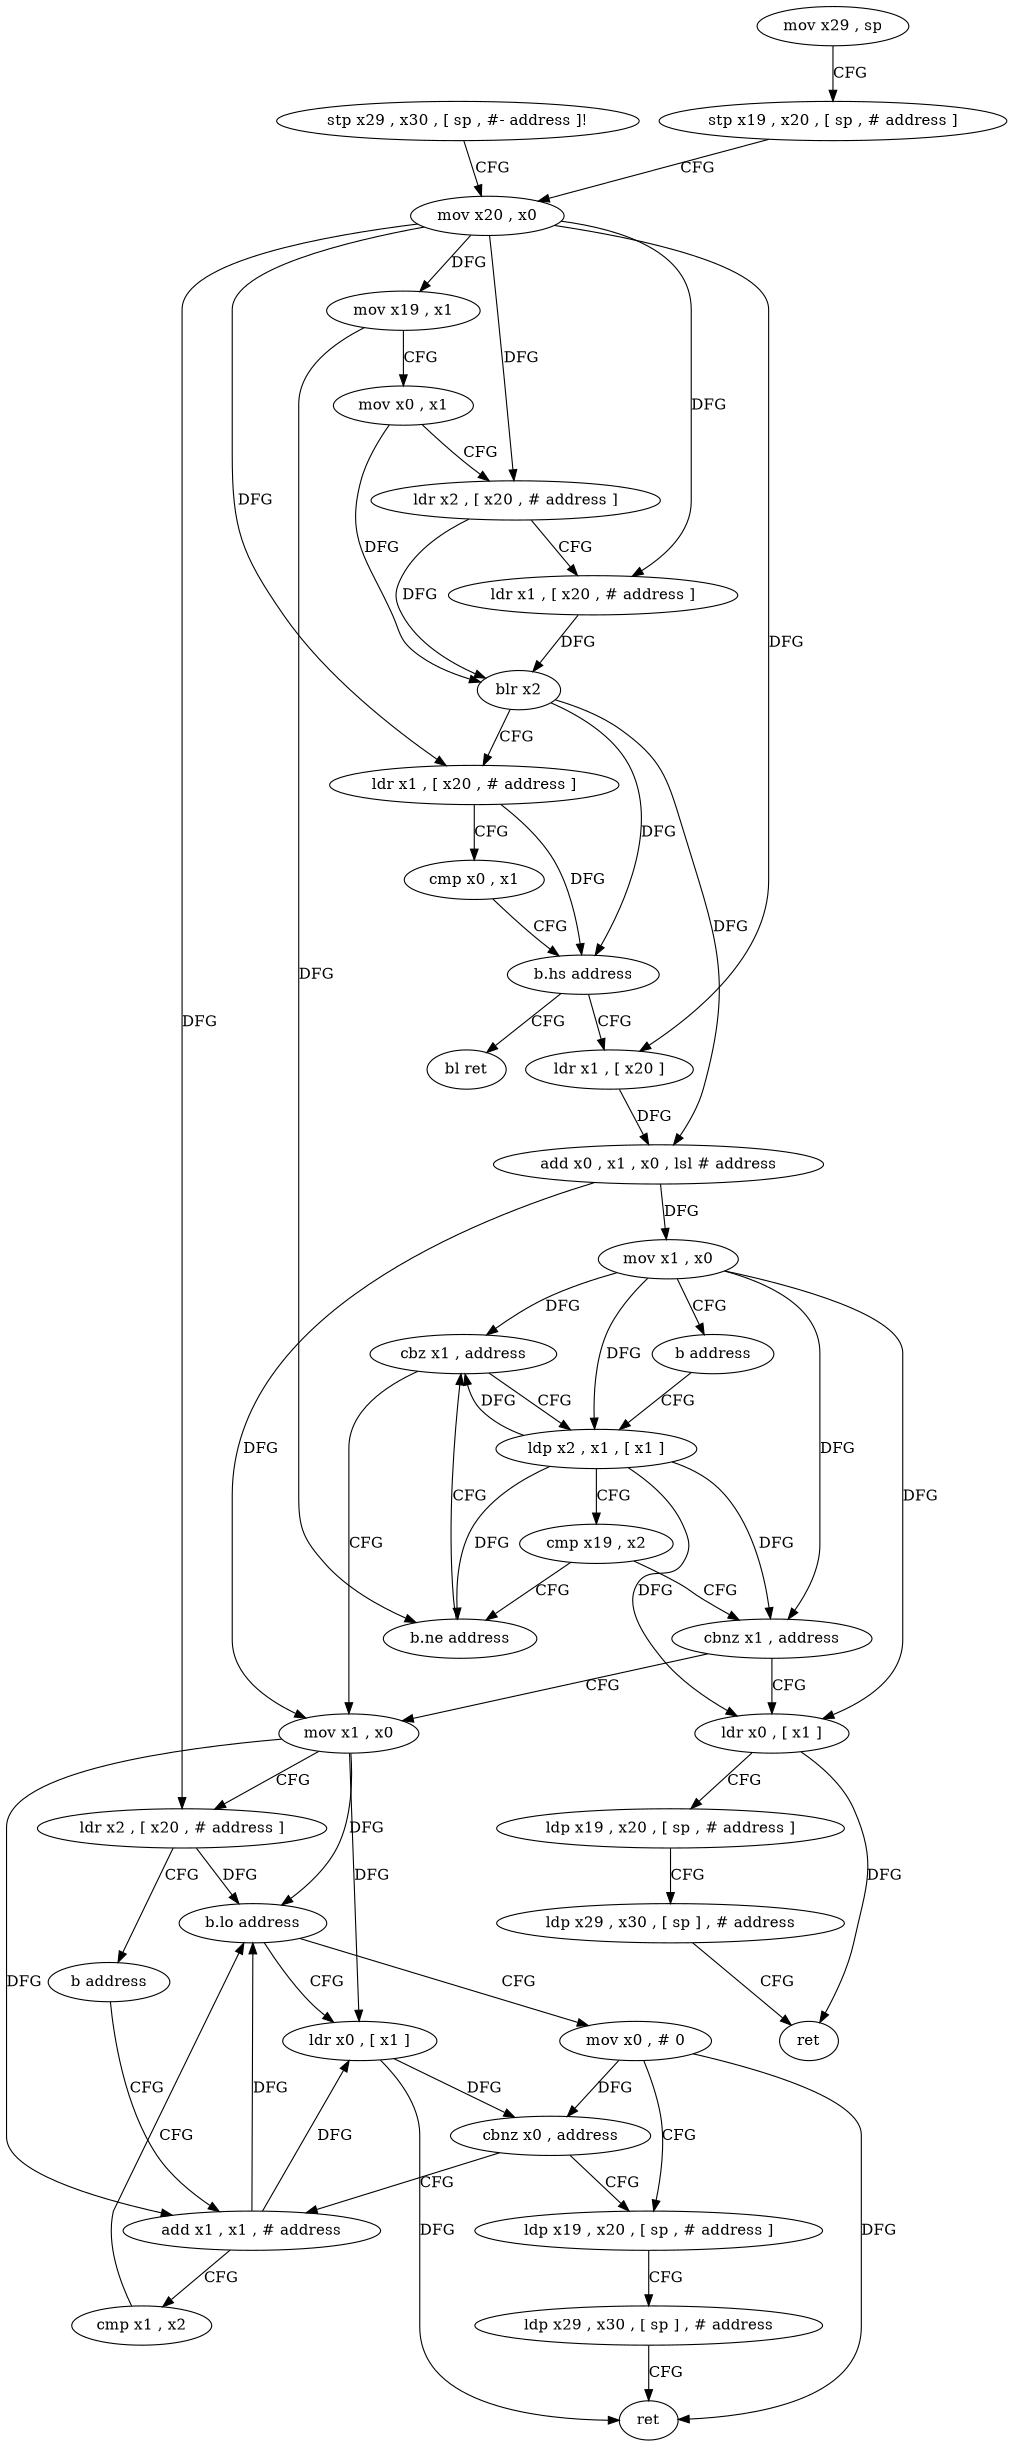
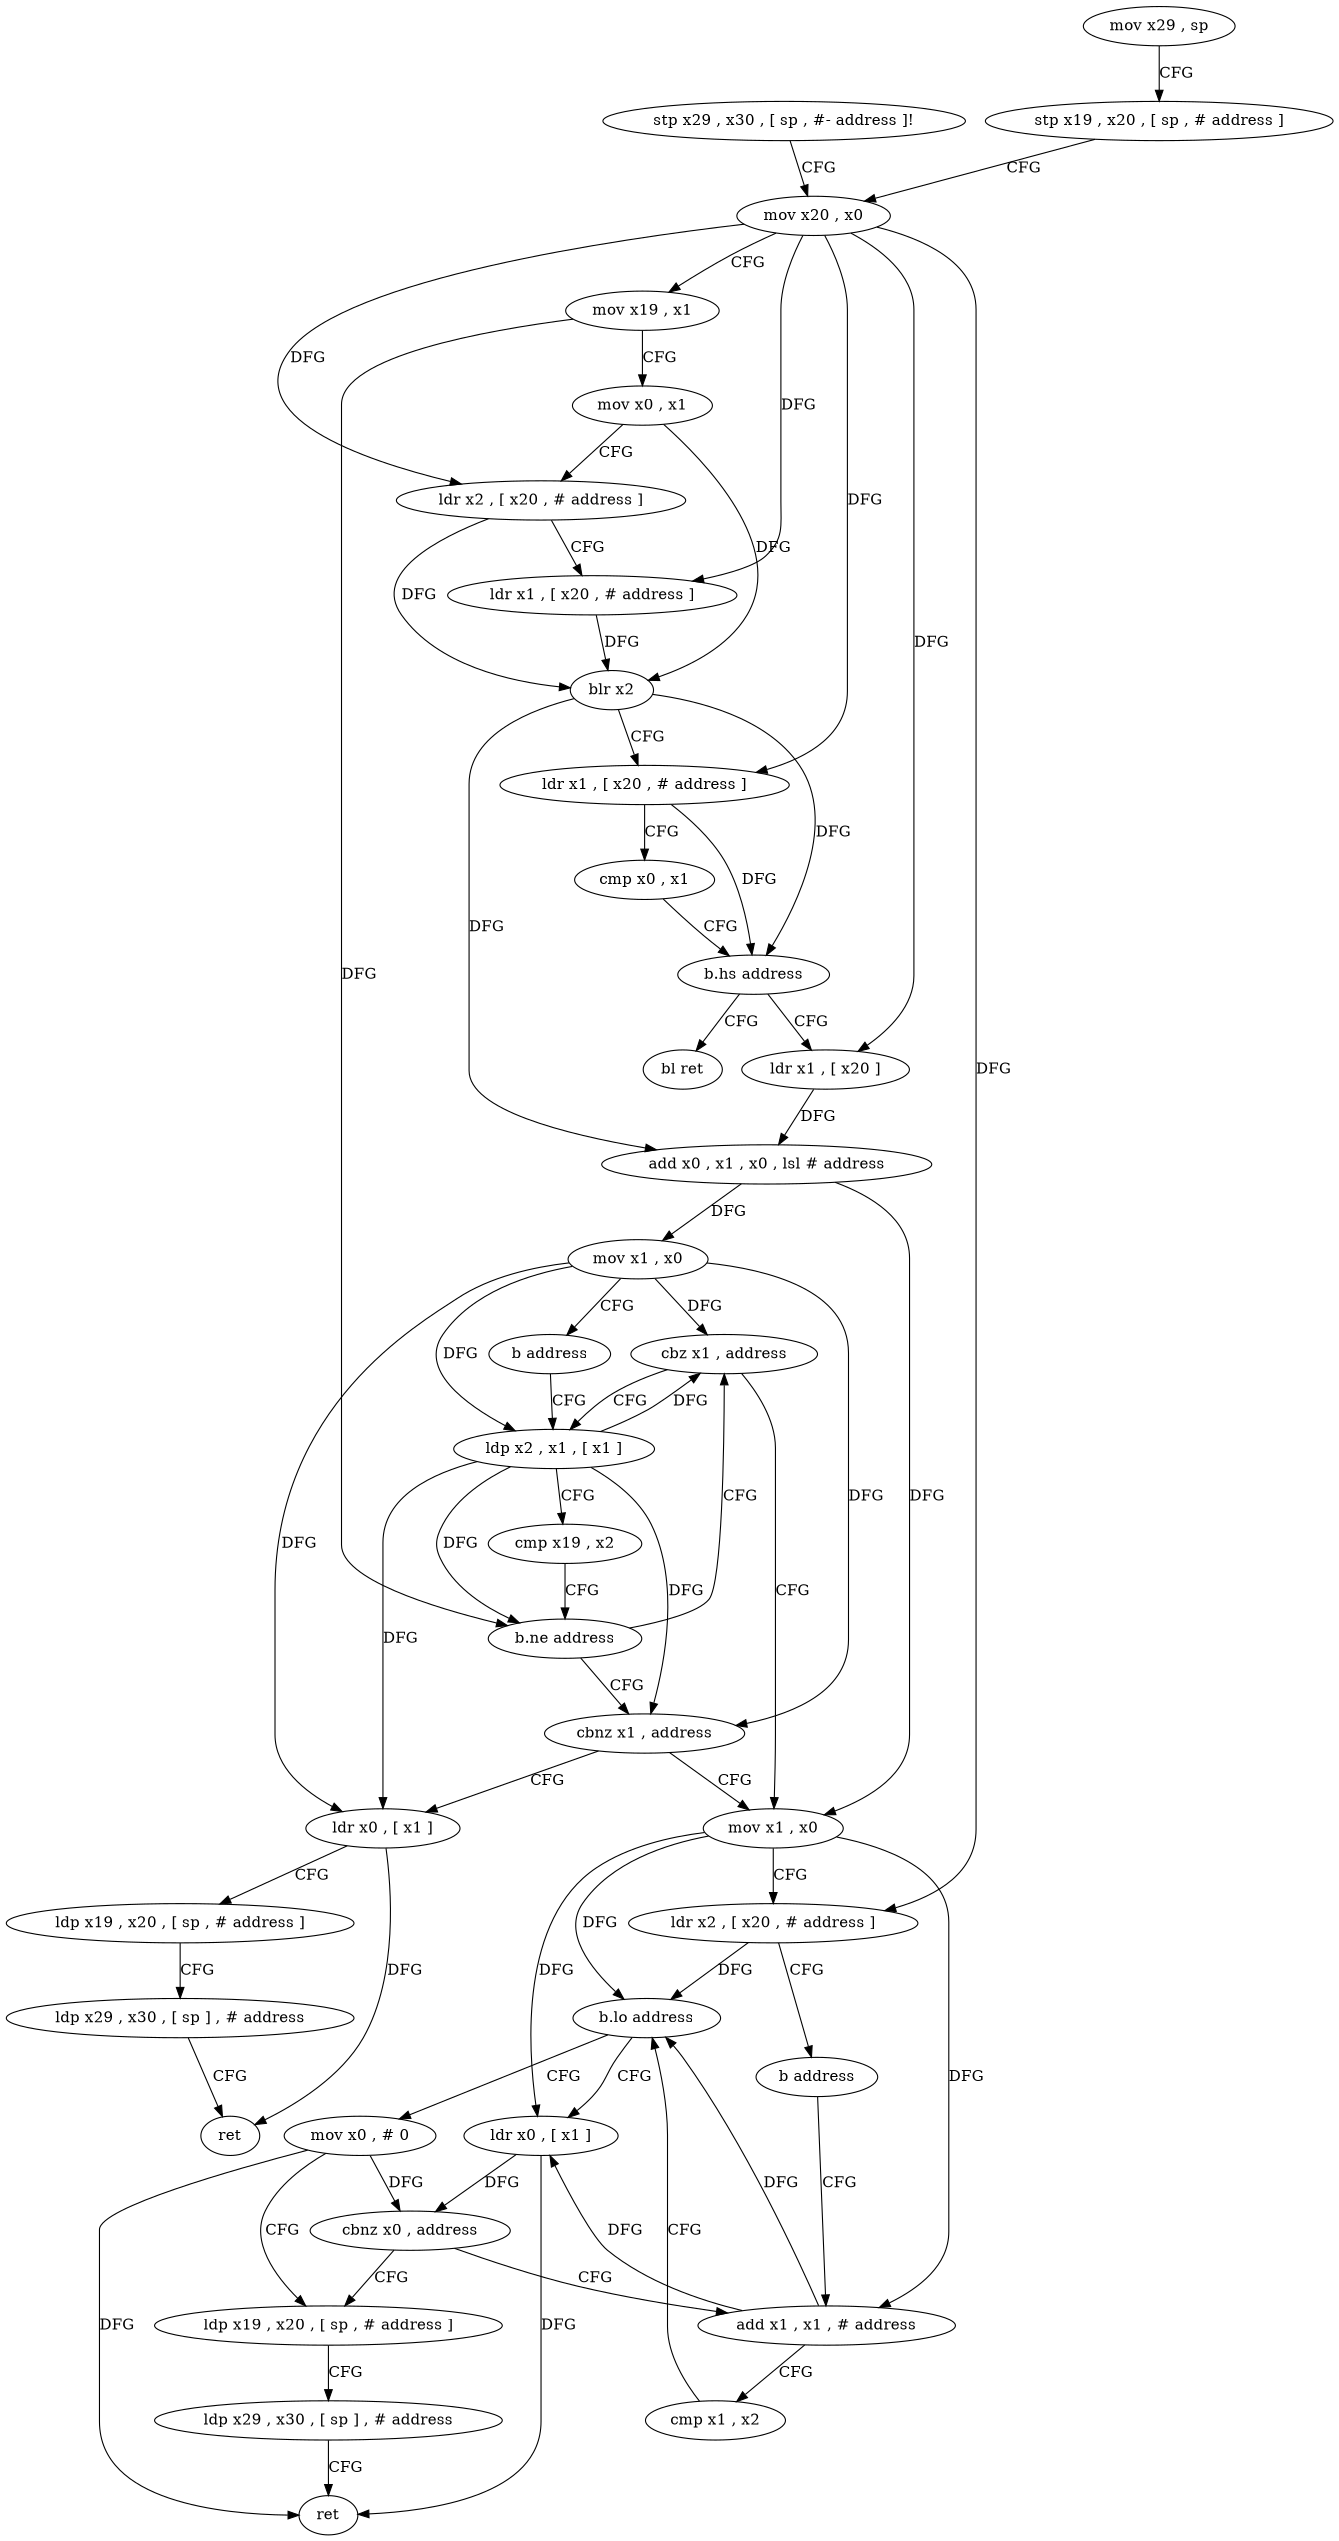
(469, 263) -> (748, 263)
(683, 1586) -> (601, 1682)
